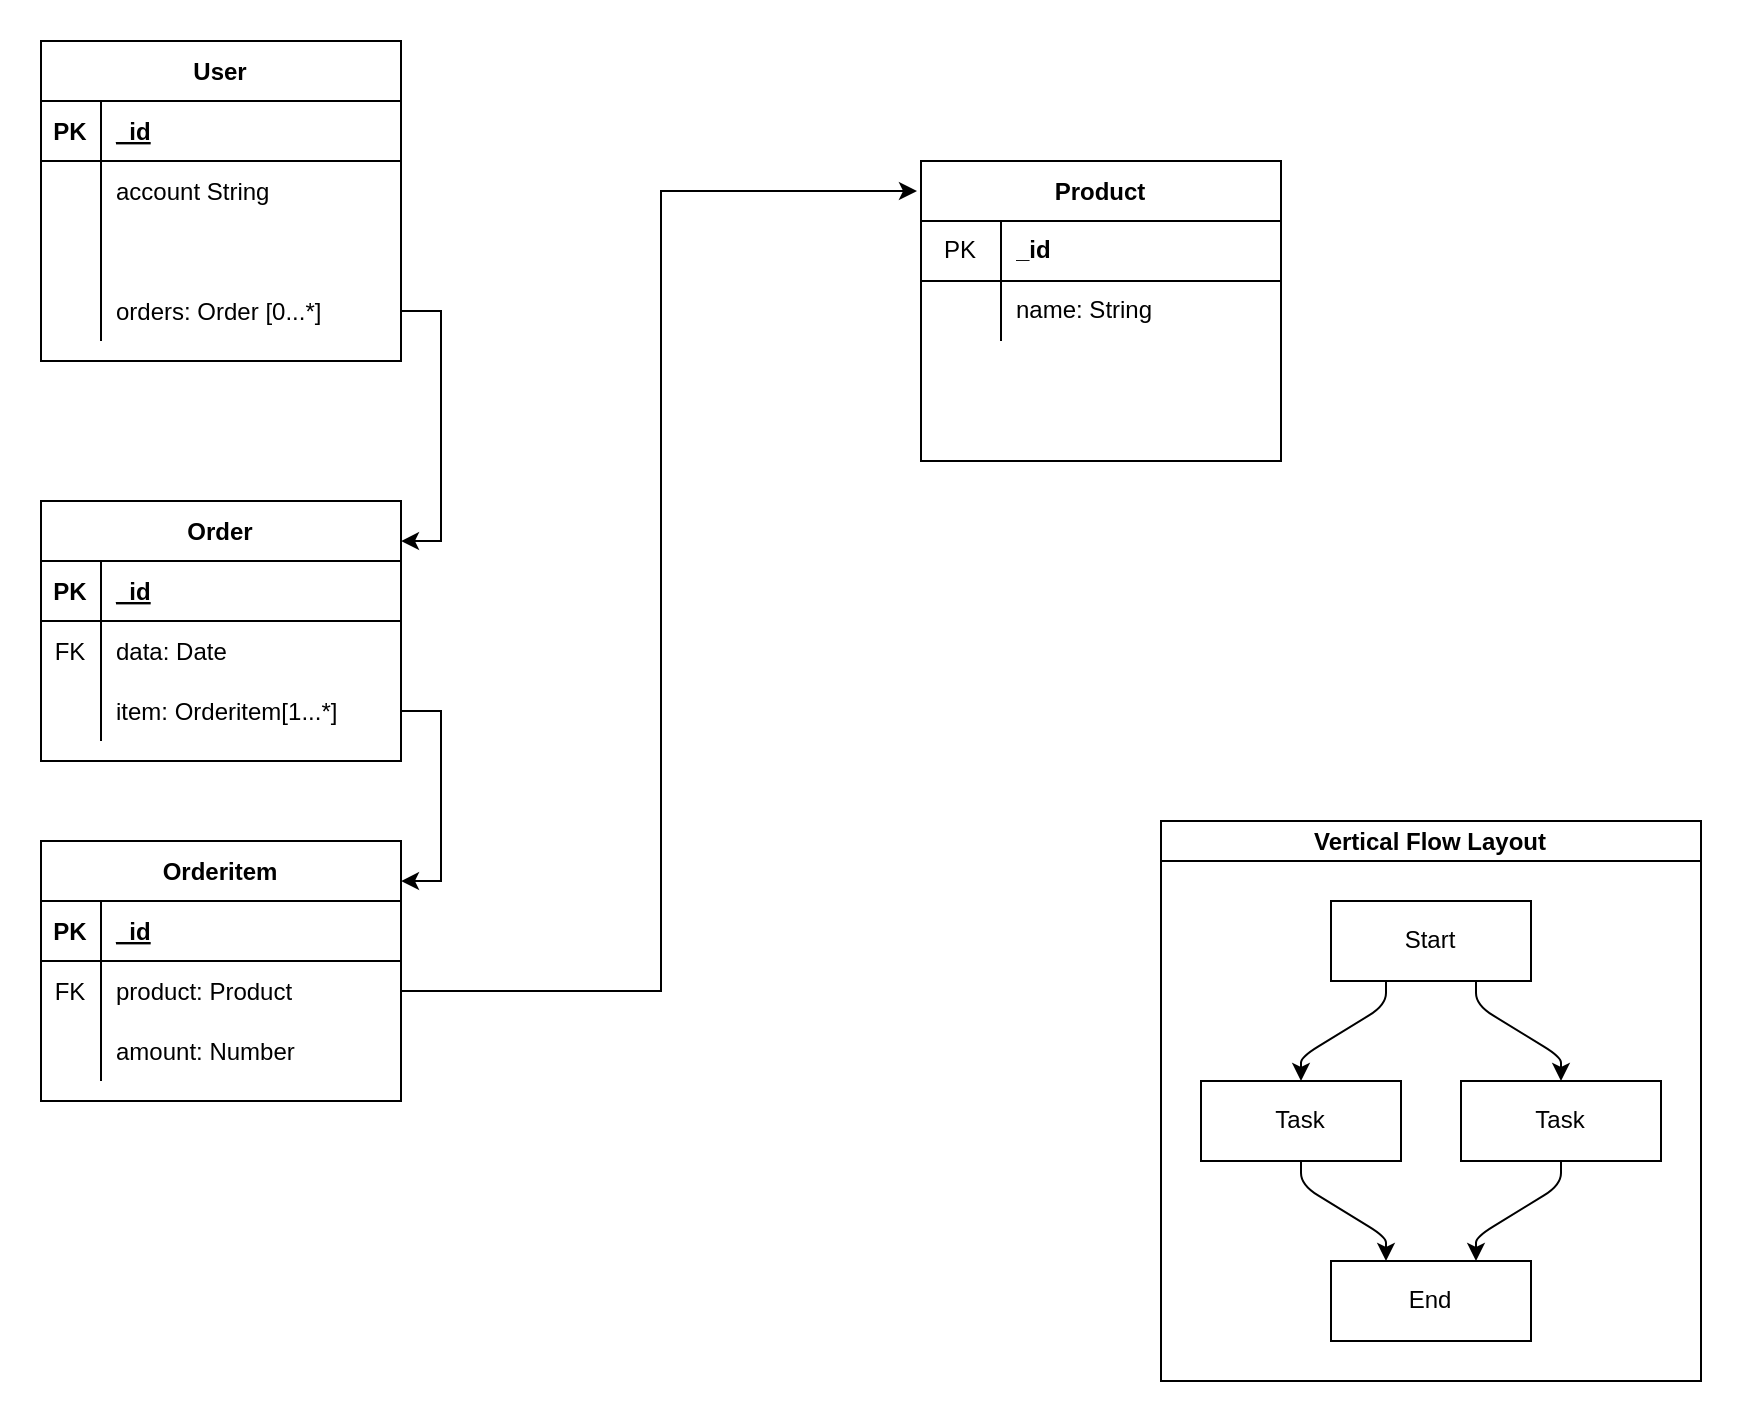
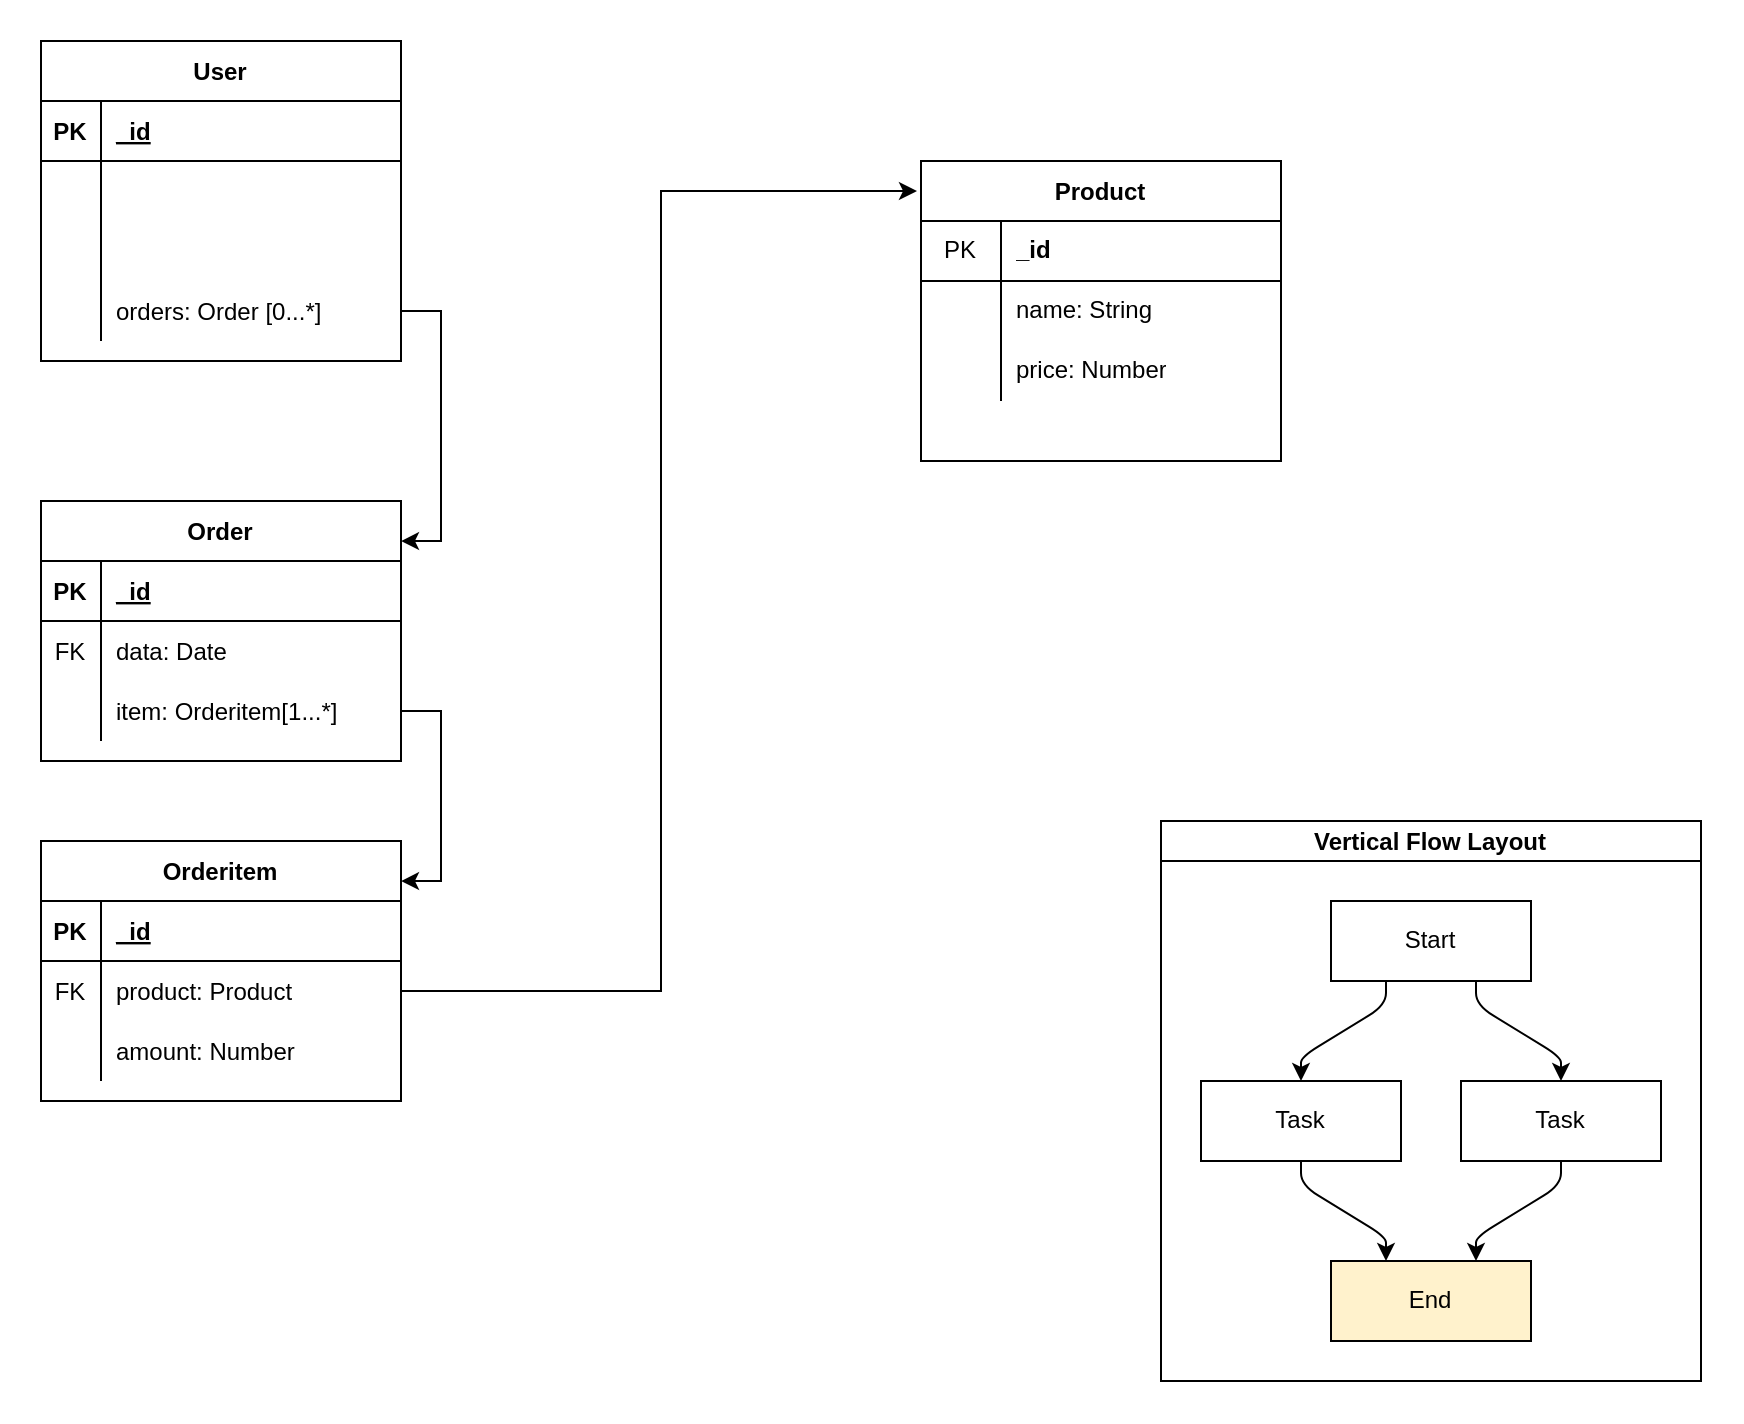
(251, 191) -> none
none -> (1141, 371)
(1431, 1301) -> (1431, 1301)
